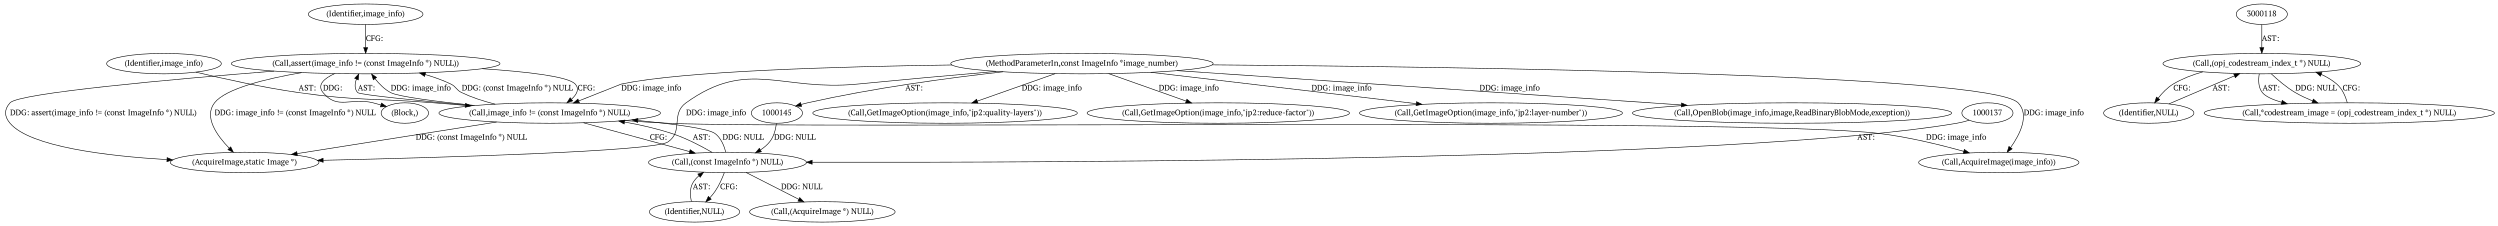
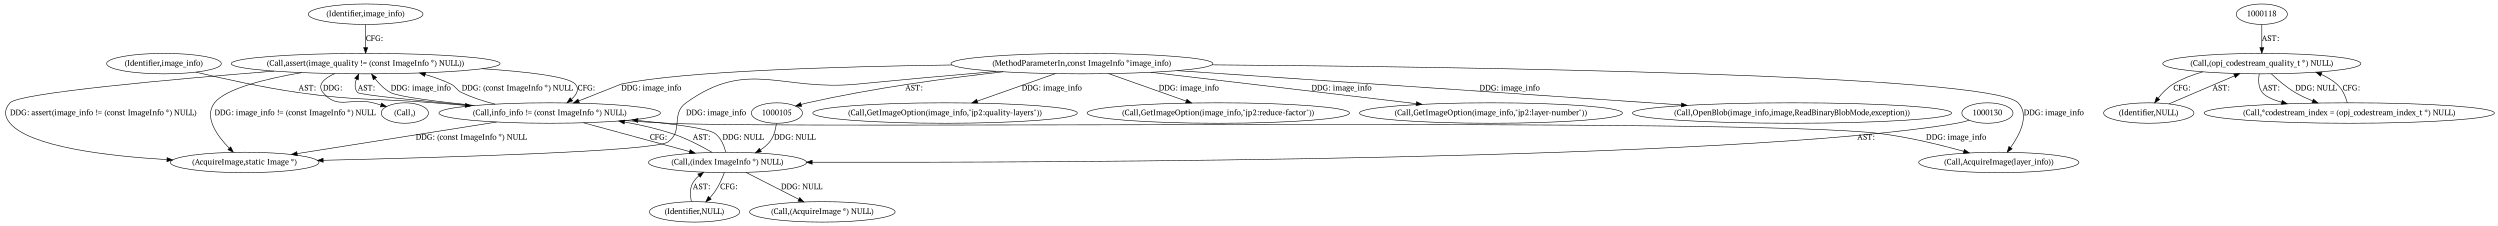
(2262, 14) -> (2262, 14)
(366, 64) -> (366, 64)
(1082, 64) -> (1082, 64)
(2262, 64) -> (2262, 64)
(405, 113) -> (405, 113)
(550, 113) -> (550, 113)
(777, 113) -> (777, 113)
(1987, 113) -> (1987, 113)
(2349, 113) -> (2349, 113)
(728, 162) -> (728, 162)
(1999, 162) -> (1999, 162)
